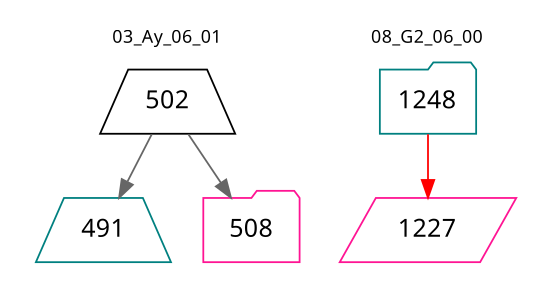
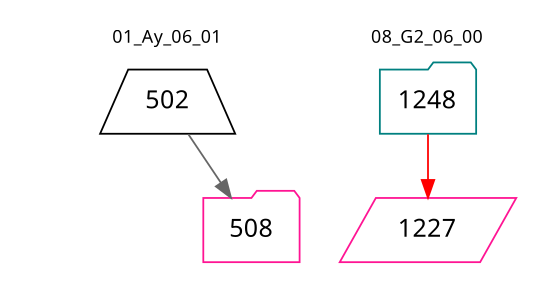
(168, 38) -> (168, 38)
(103, 230) -> none
